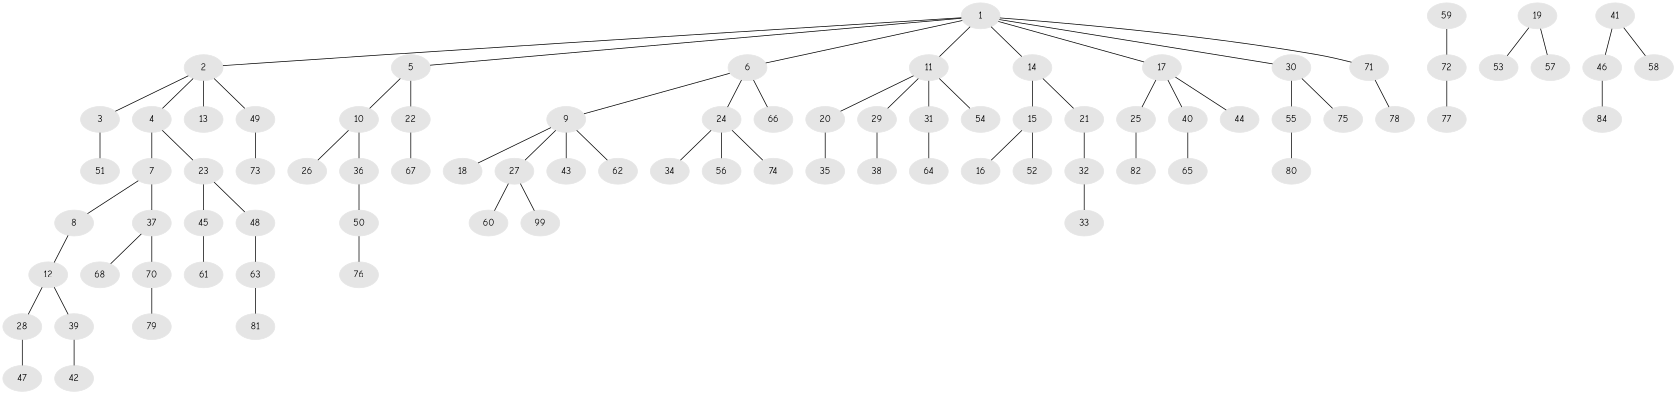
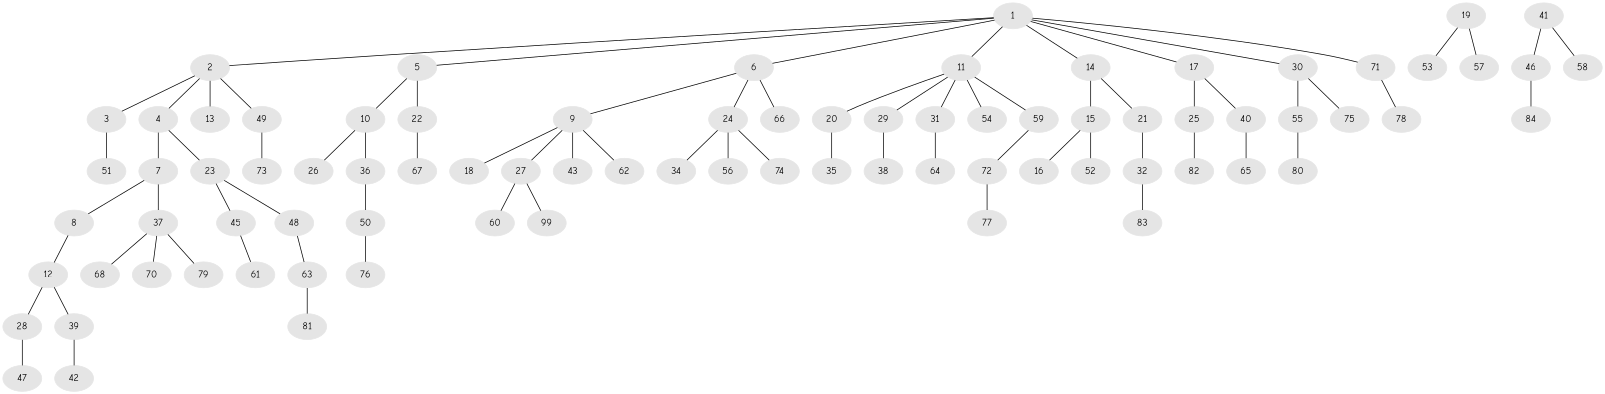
none -> (1000, 94)
(1240, 119) -> none
(1084, 223) -> (1142, 223)
(152, 301) -> (181, 249)
